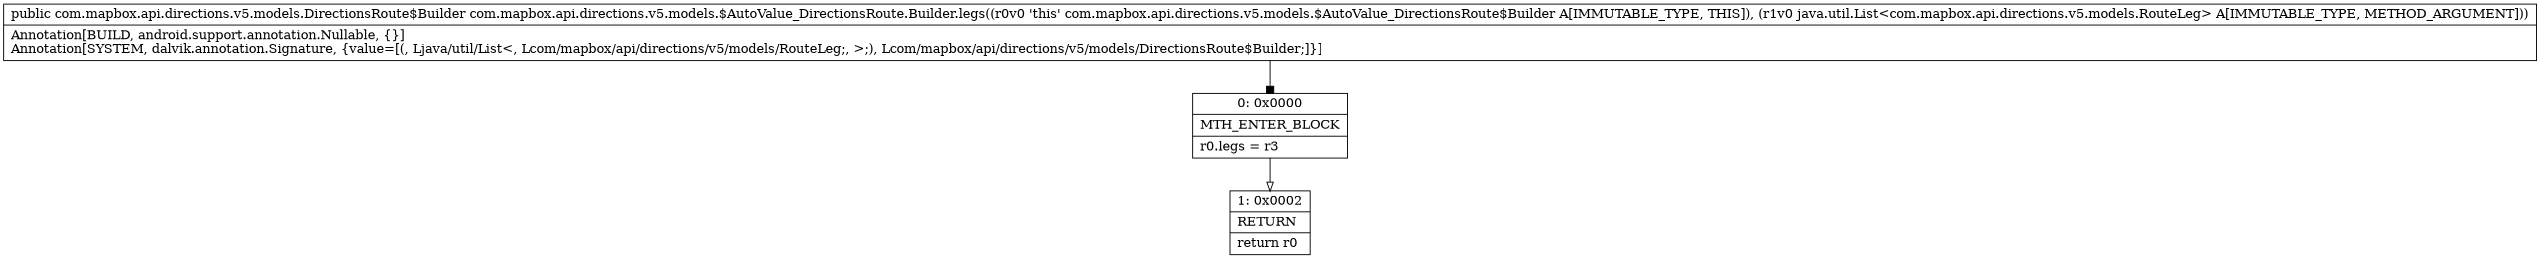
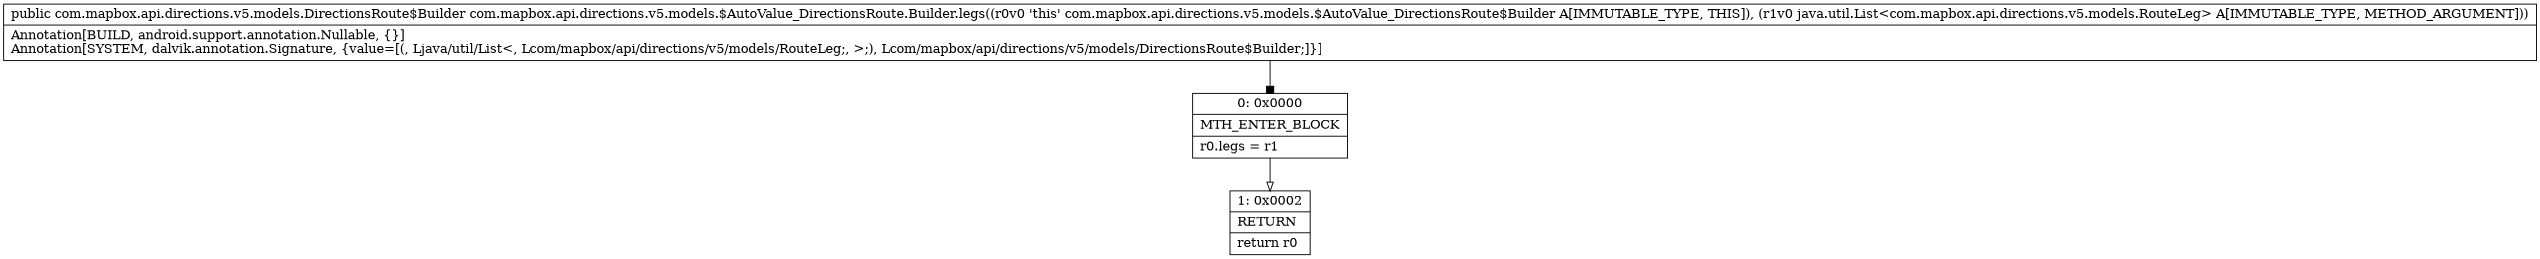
(1240, 147) -> (1240, 147)
